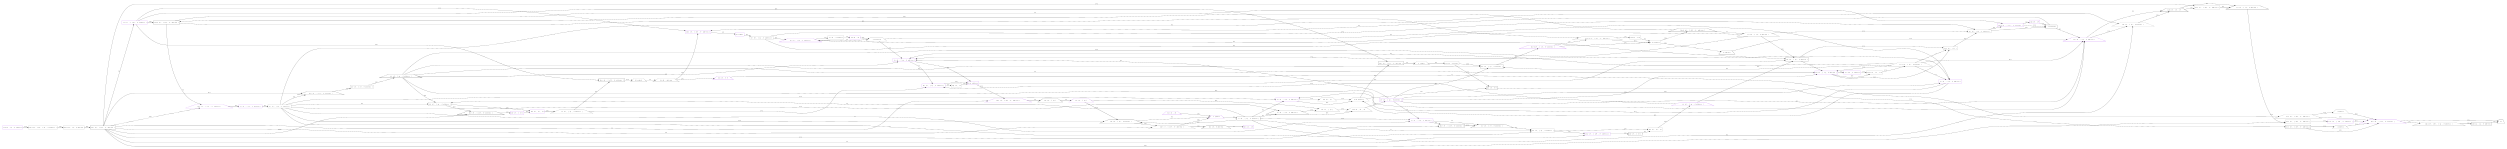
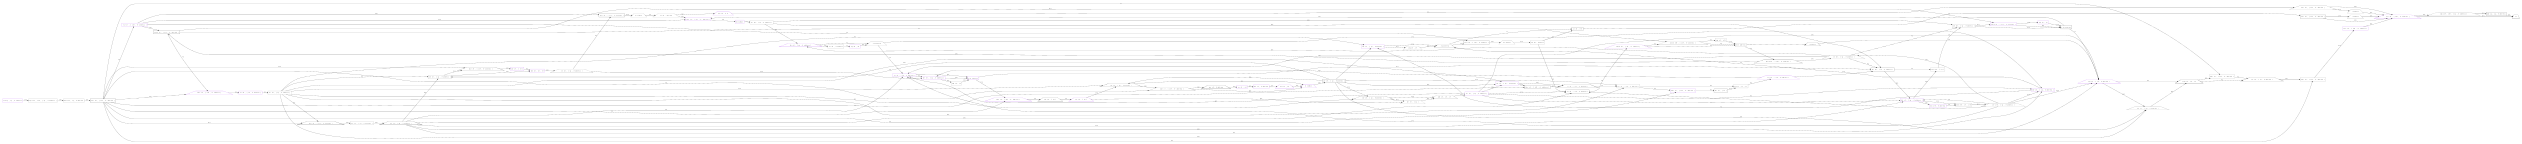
(1930, 57) -> (1935, 63)
none -> (1261, 87)
